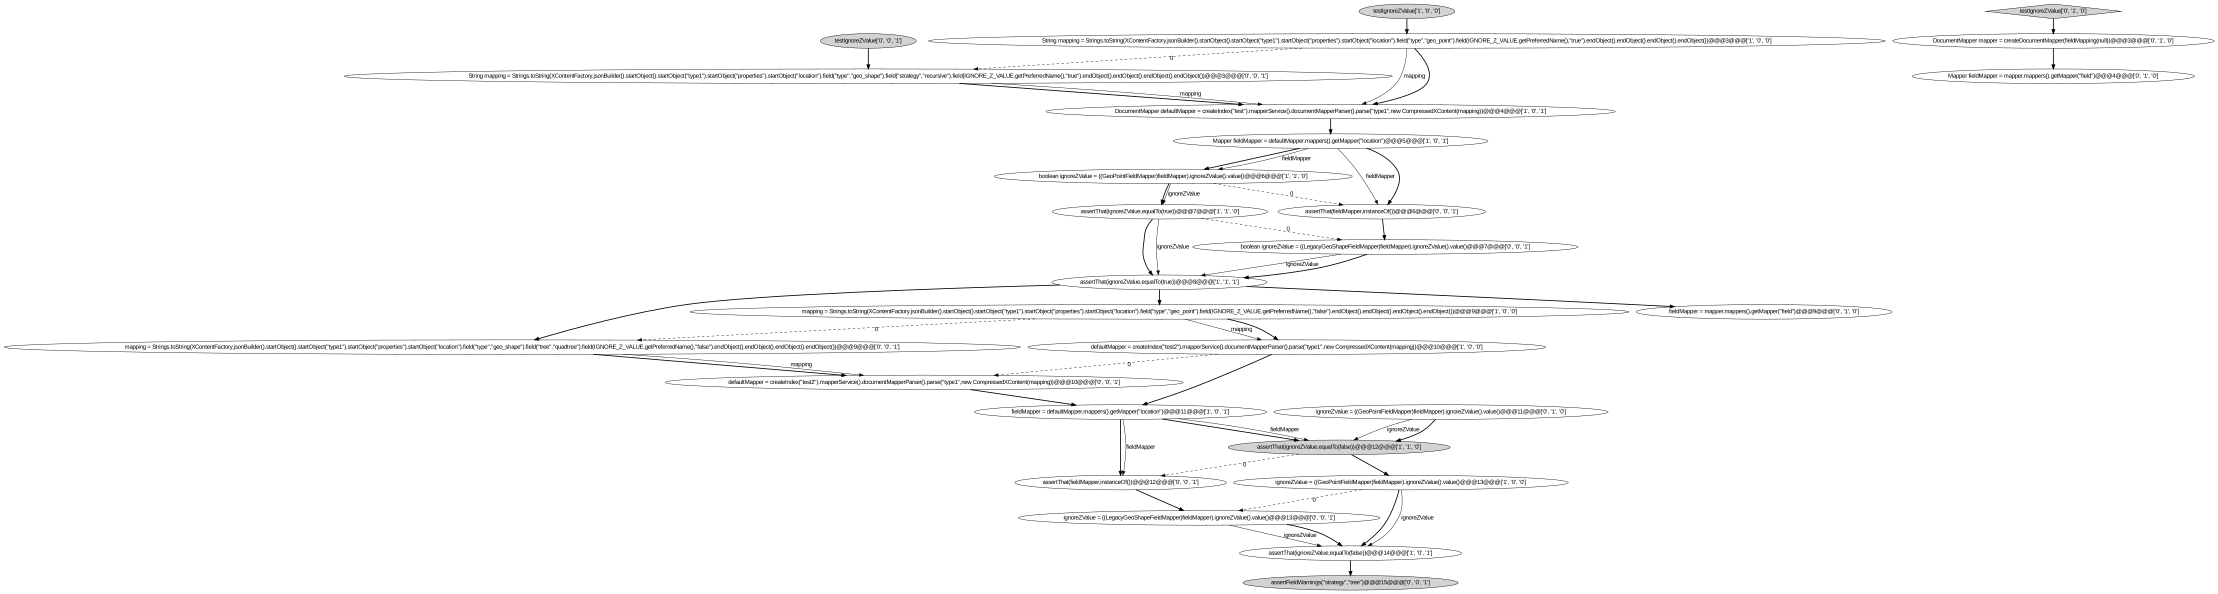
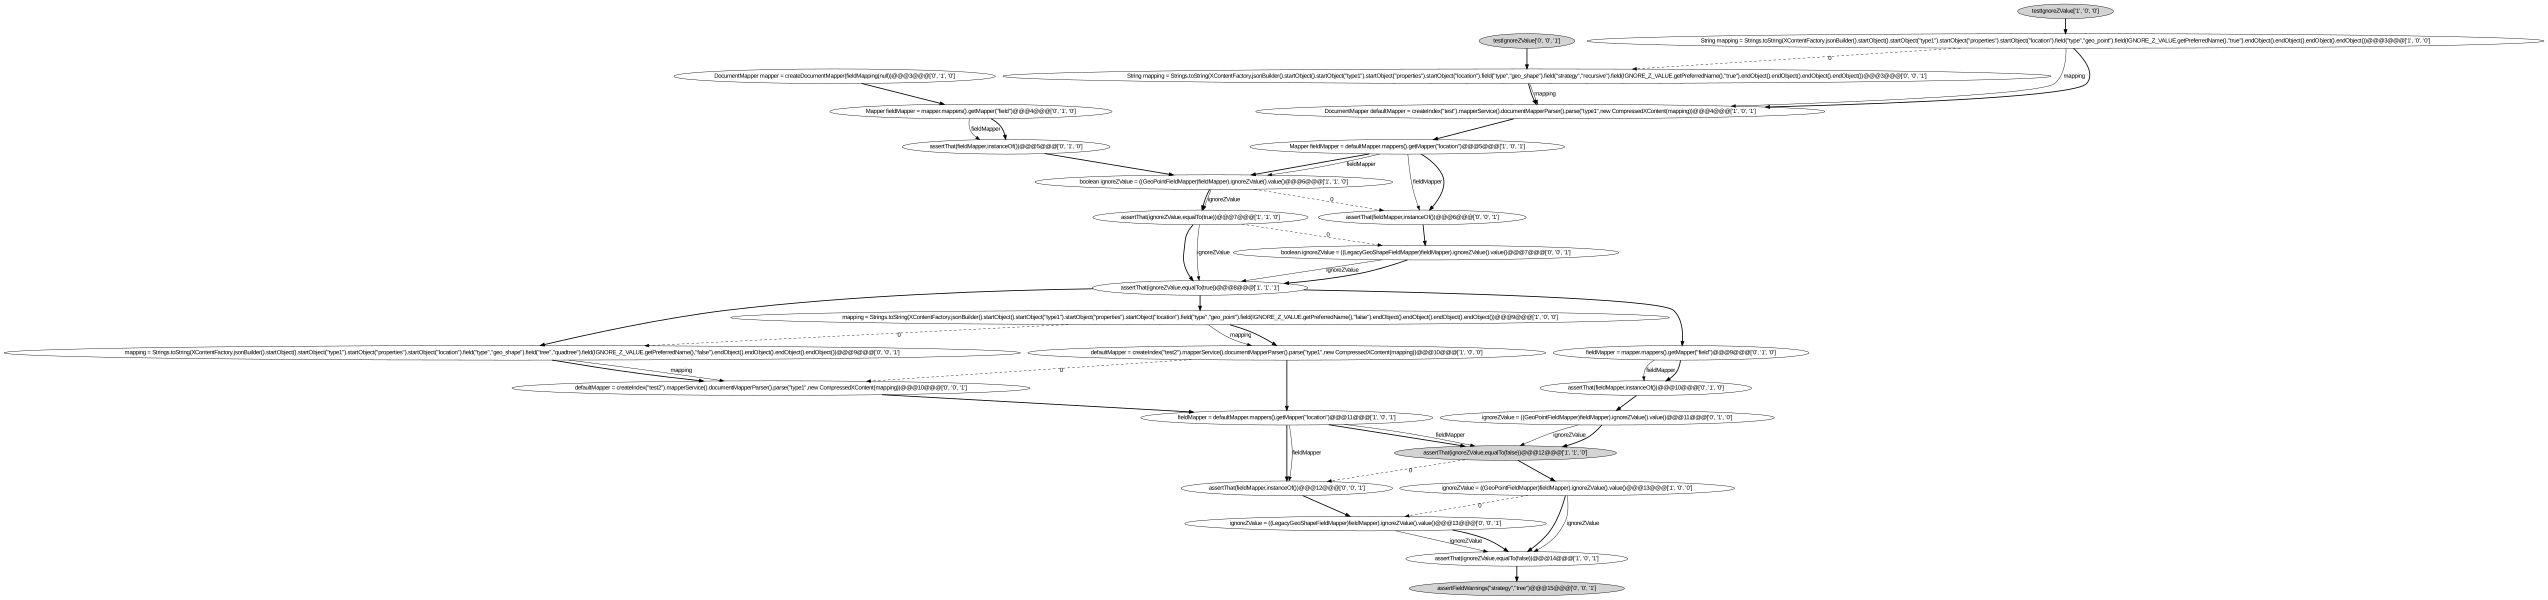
(2053, 11) -> none
none -> (1006, 147)
none -> (1646, 388)
